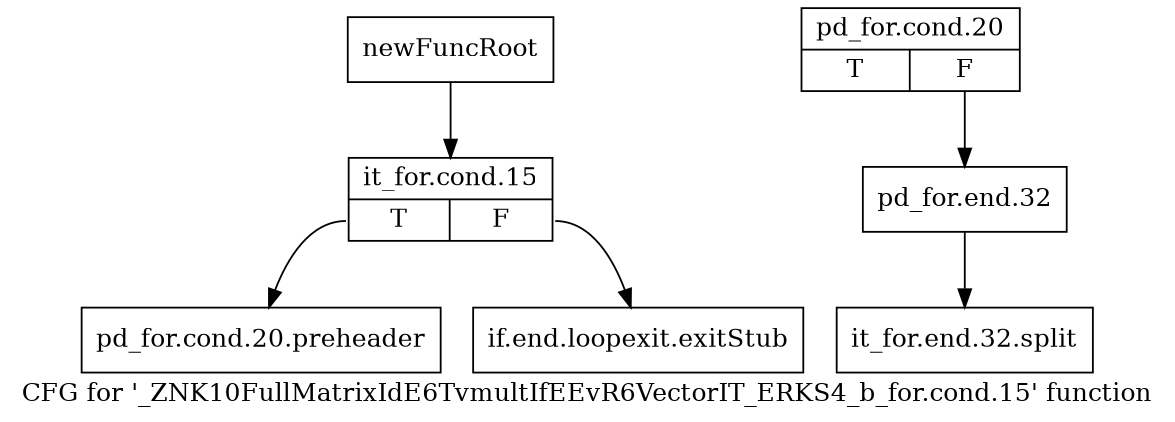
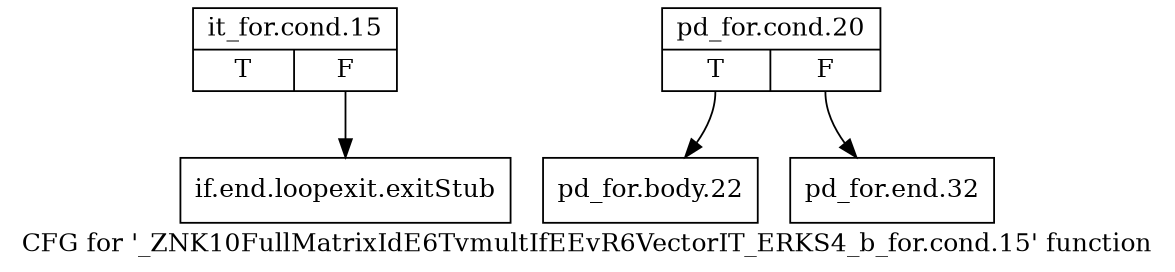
(451, 50) -> none
none -> (650, 190)
(261, 340) -> none
(965, 340) -> none
